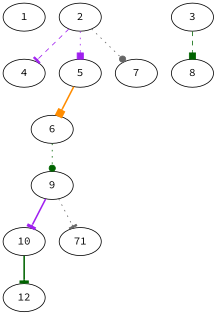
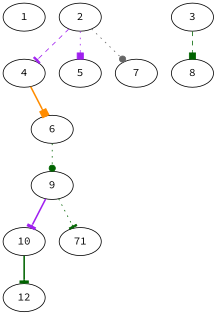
(68, 98) -> (36, 98)
(65, 212) -> (65, 212)
